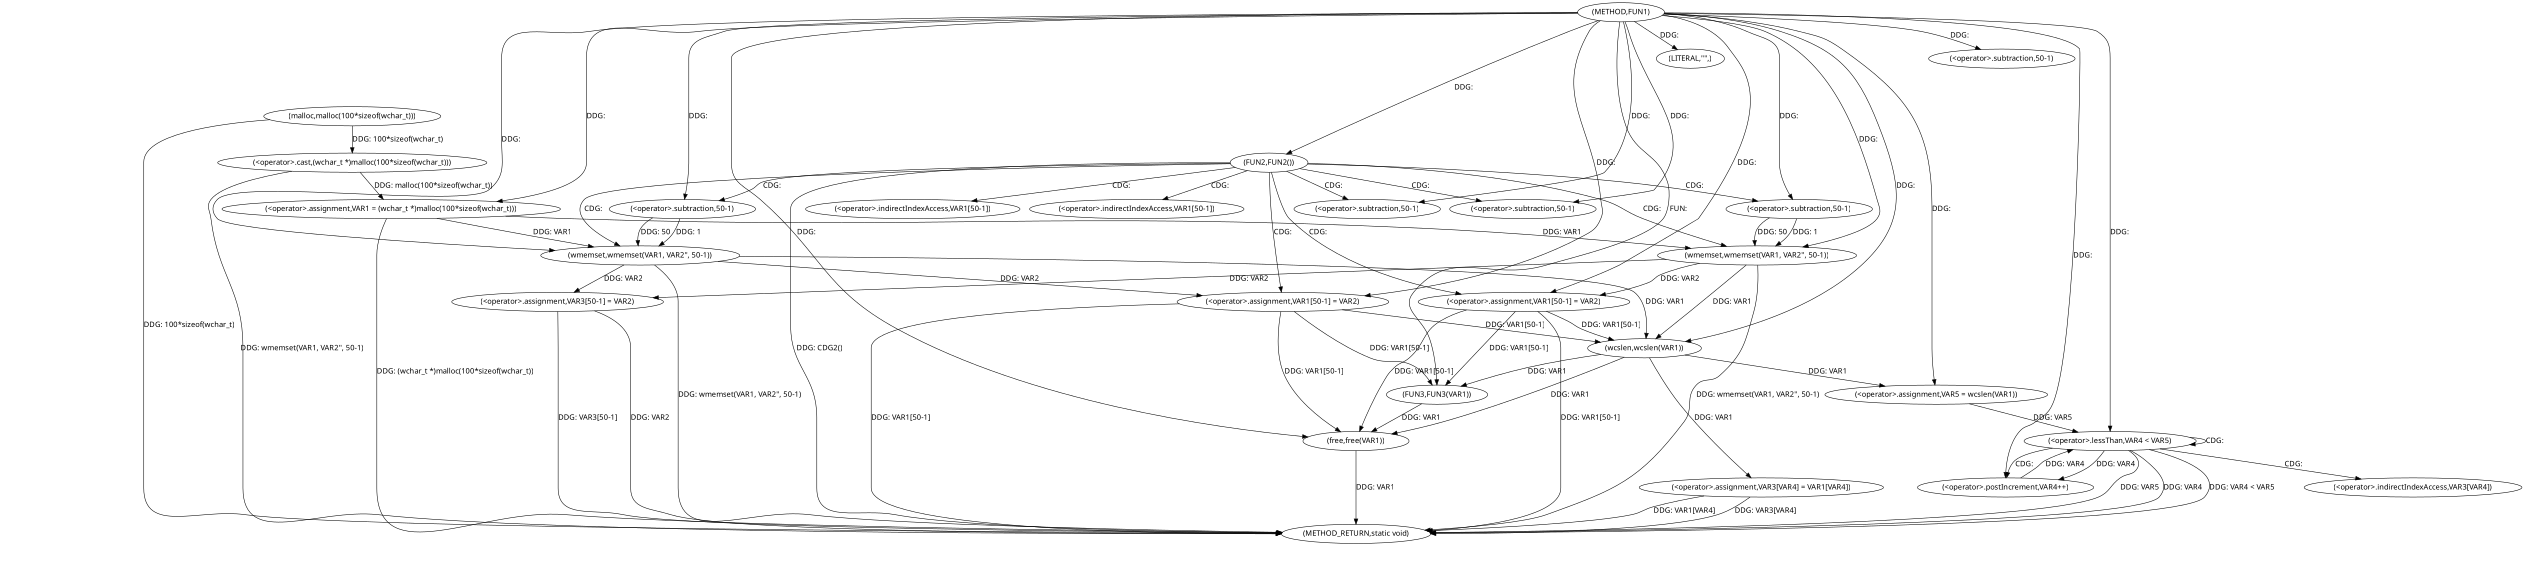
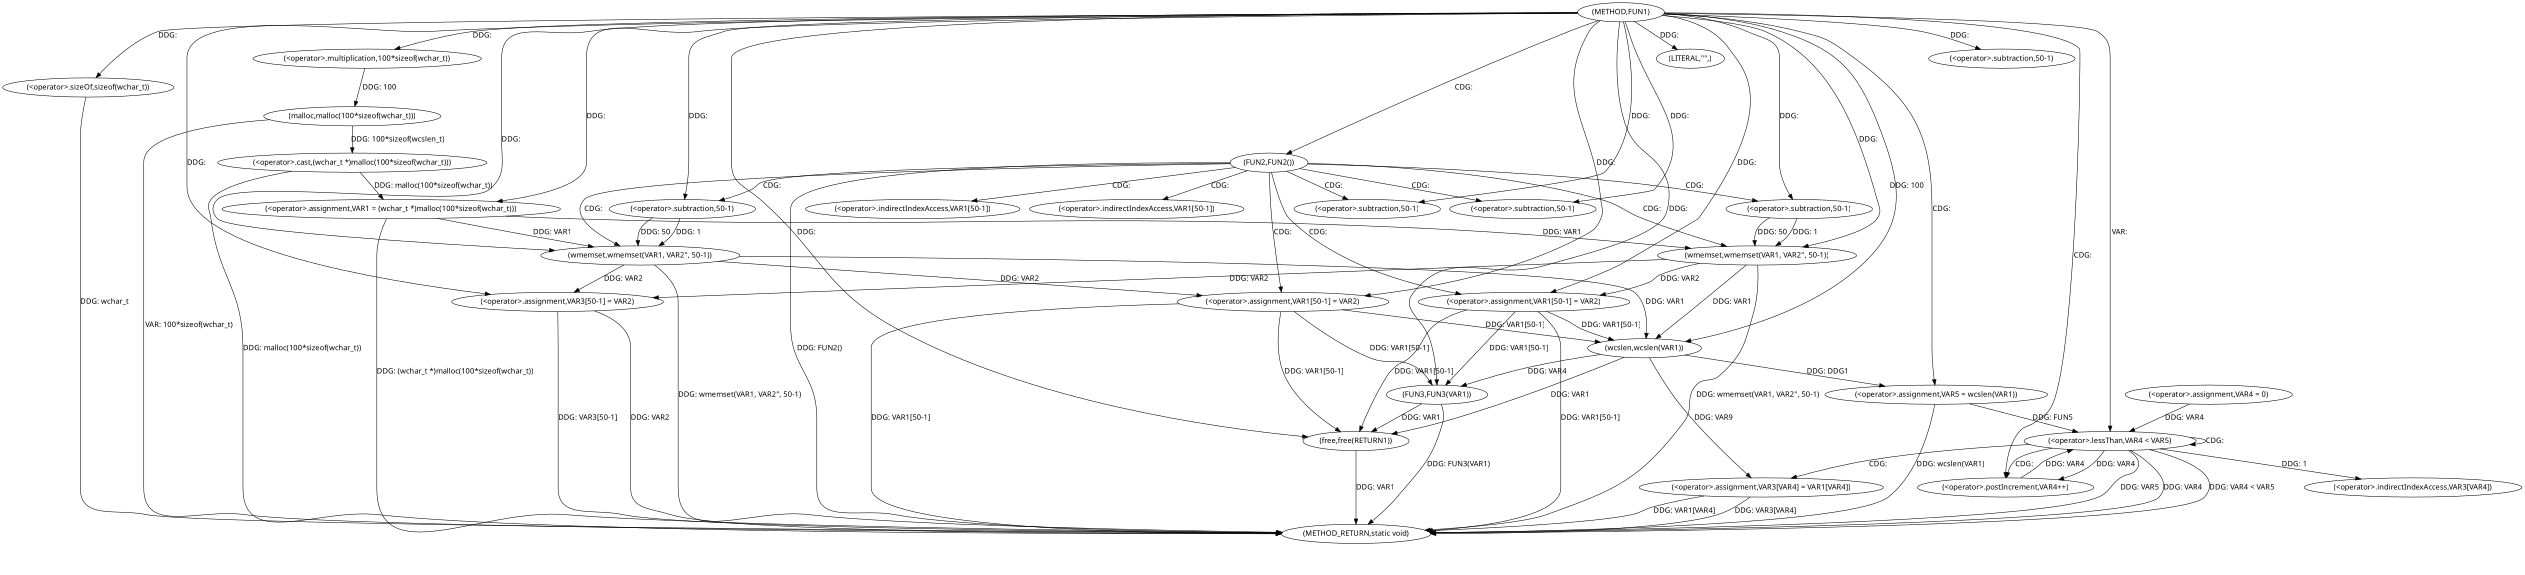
none -> (414, 31)
none -> (367, 59)
none -> (88, 87)
(1465, 87) -> (1465, 87)
(398, 139) -> (398, 139)
(1907, 186) -> (1907, 186)
(1680, 209) -> (1680, 209)
(1943, 209) -> (1943, 209)
(2121, 232) -> (2121, 232)
(2084, 255) -> (2084, 255)
(189, 325) -> (189, 325)
(302, 348) -> (302, 348)
(820, 348) -> (820, 348)
(1547, 371) -> (1547, 371)
(1828, 371) -> (1828, 371)
none -> (2209, 395)
(1714, 418) -> (1714, 418)
(2053, 418) -> (2053, 418)
(1356, 441) -> (1356, 441)
none -> (1912, 454)
(2295, 464) -> (2295, 464)
none -> (1420, 469)
none -> (1716, 523)
